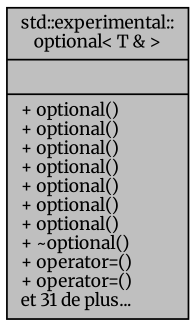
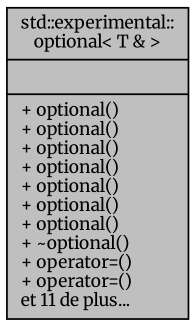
(76, 301) -> (76, 301)
